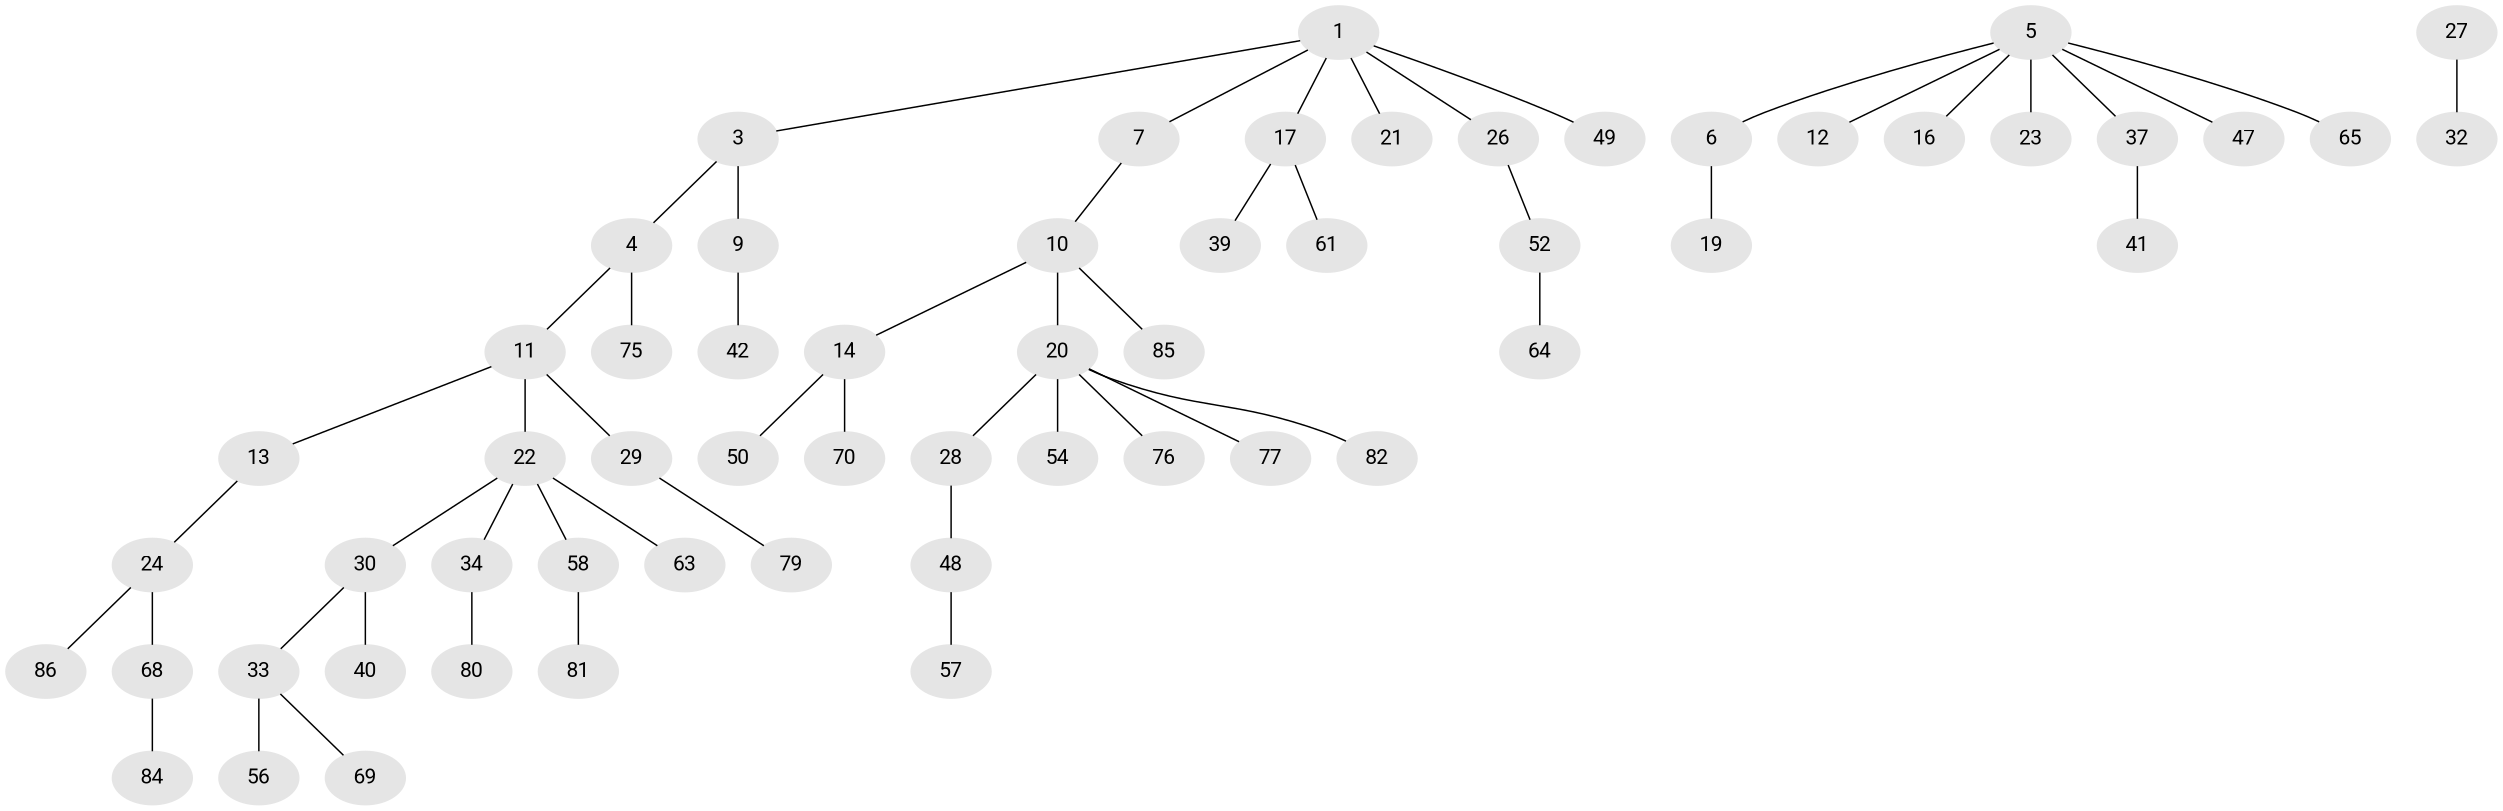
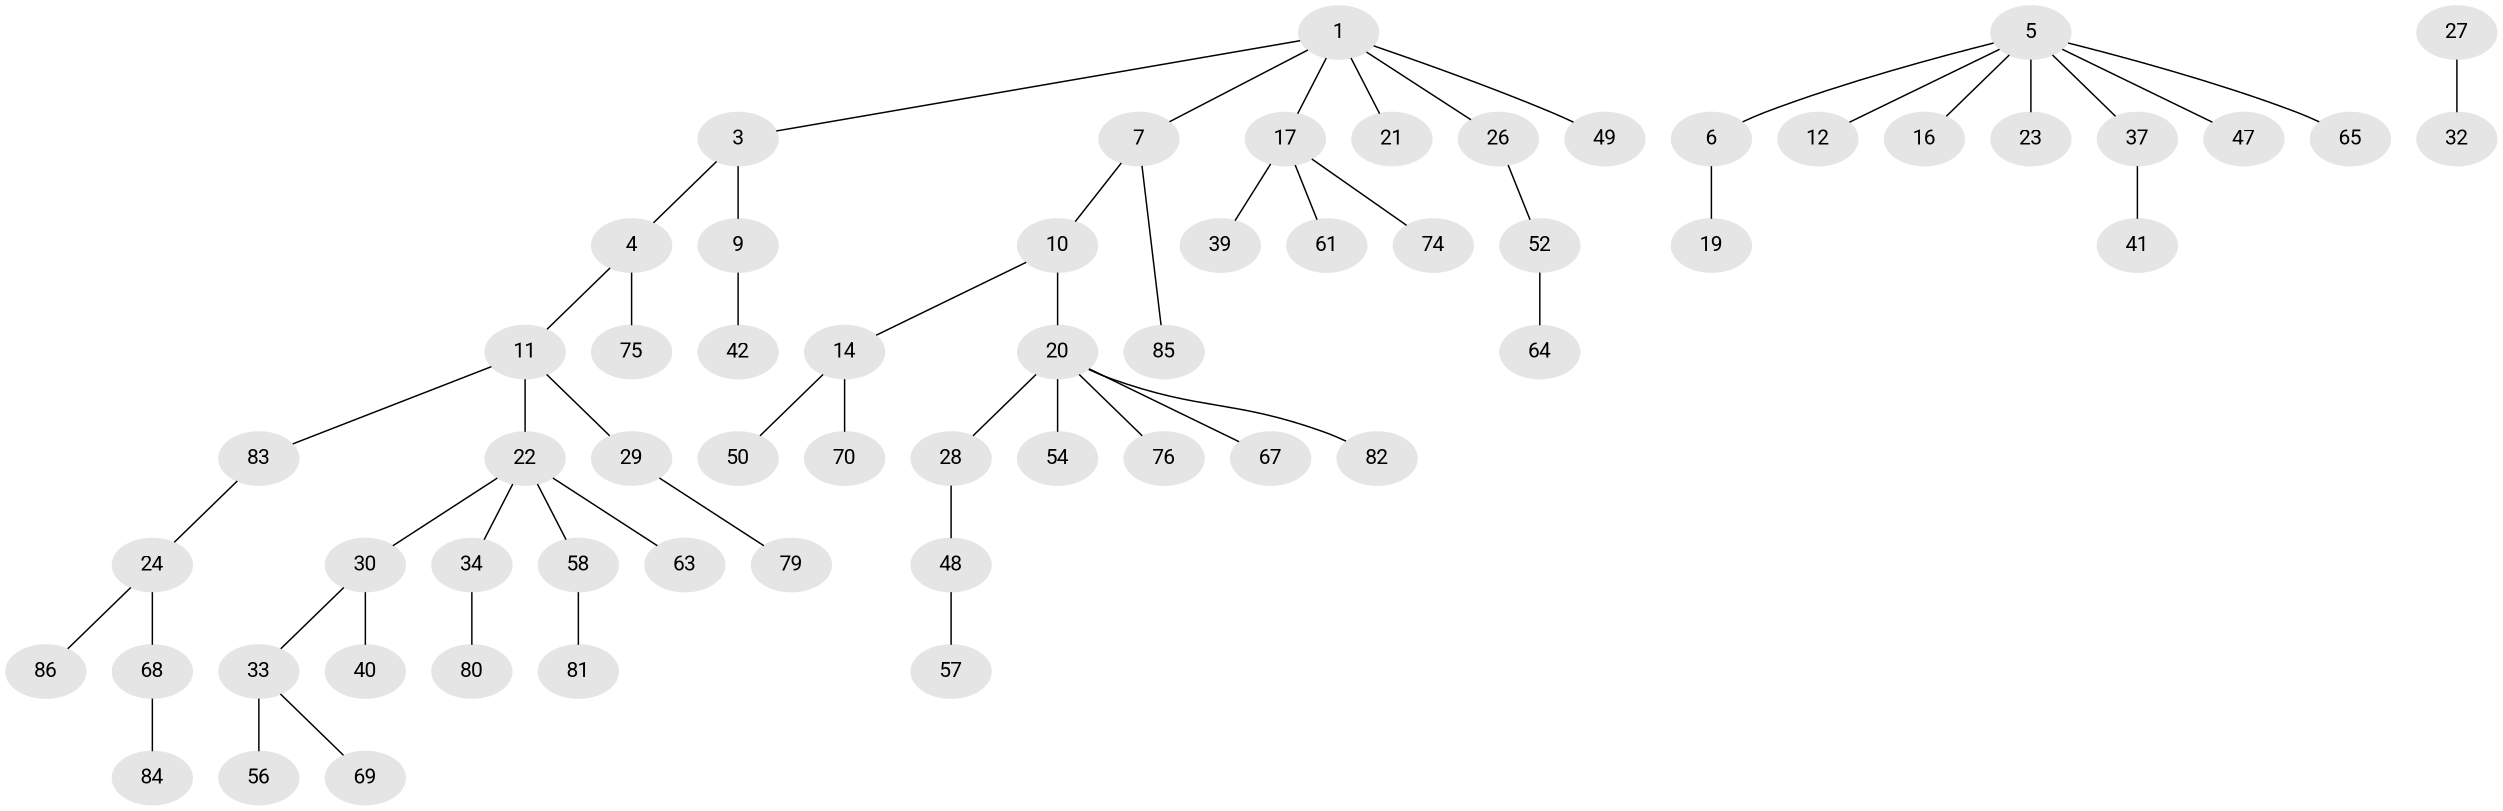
none -> (1433, 246)
(1111, 299) -> (1152, 245)
(259, 459) -> (259, 459)
(1271, 459) -> (1271, 459)
